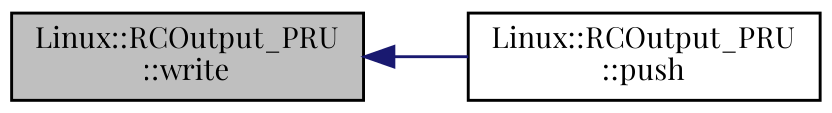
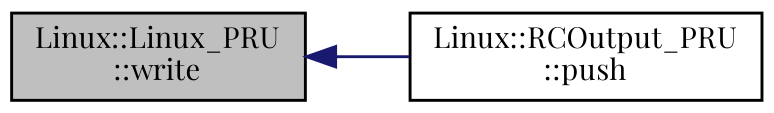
(188, 57) -> (159, 57)
